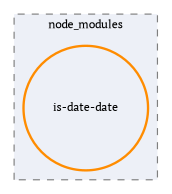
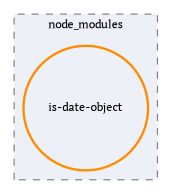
(86, 108) -> (86, 108)
